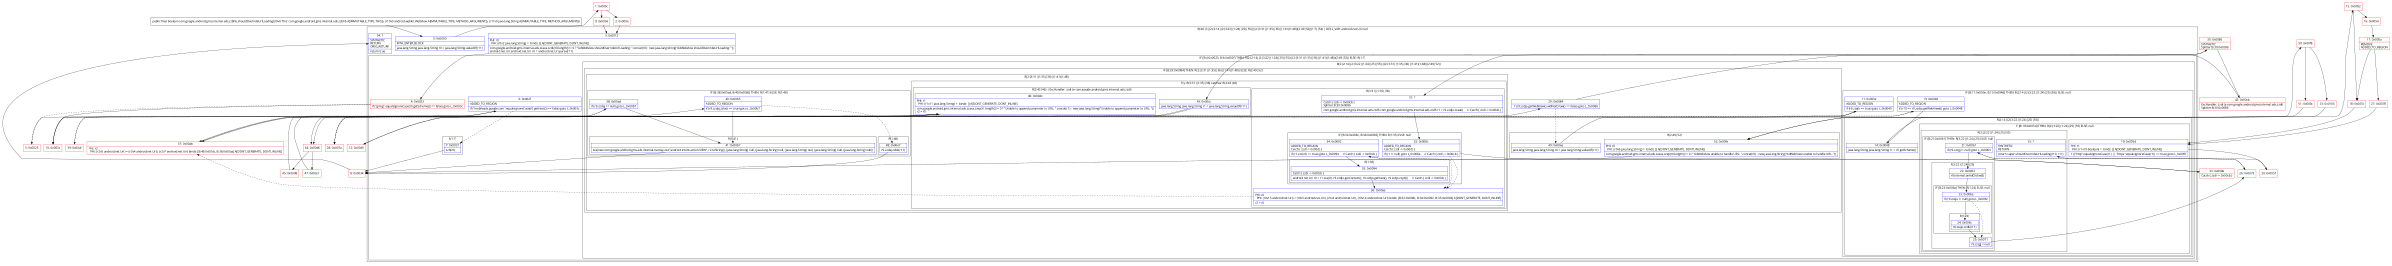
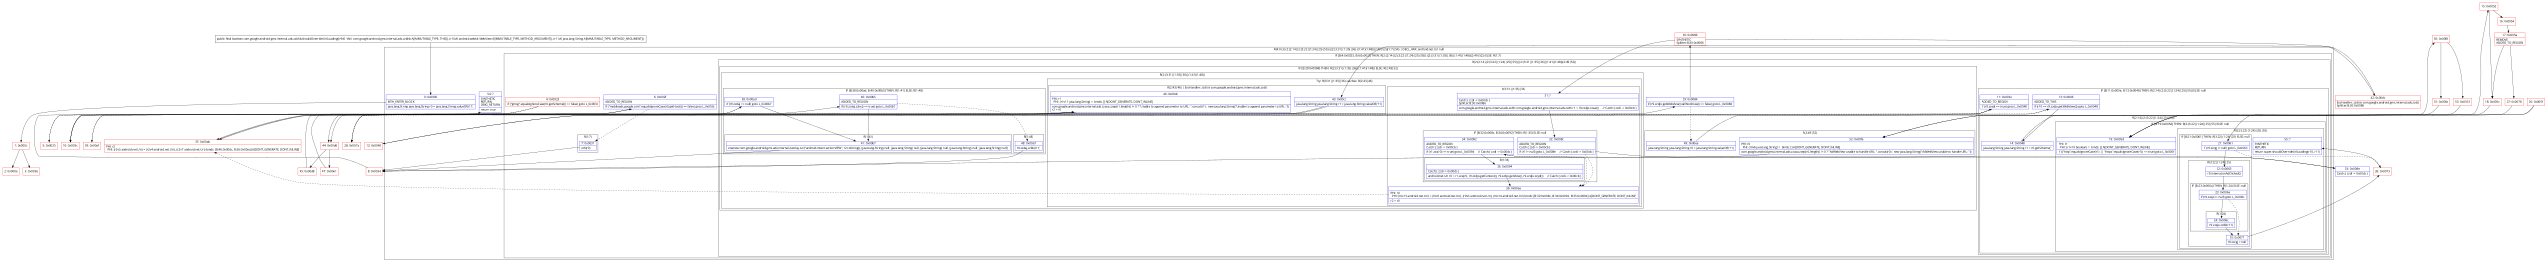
(612, 44) -> none
(1912, 104) -> (2045, 102)
(2229, 153) -> (2332, 115)
(2217, 173) -> (2352, 171)
